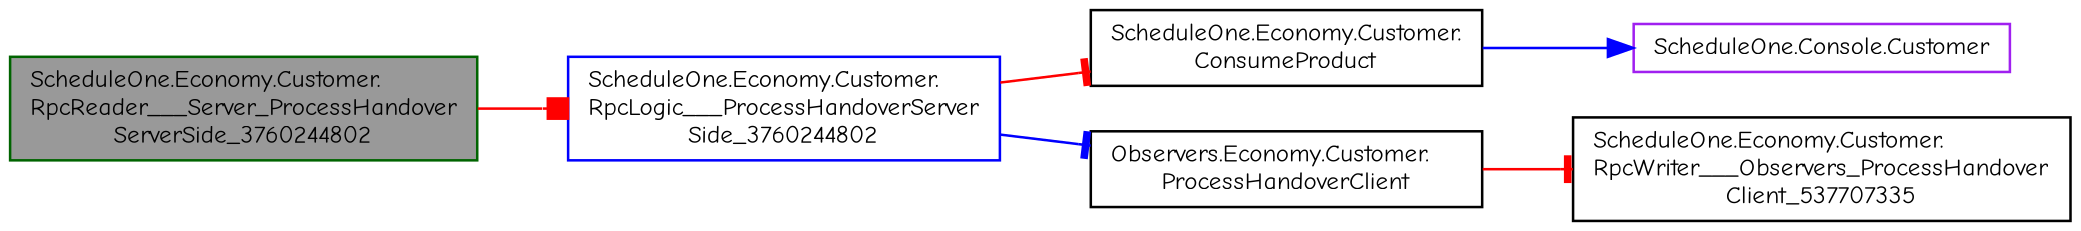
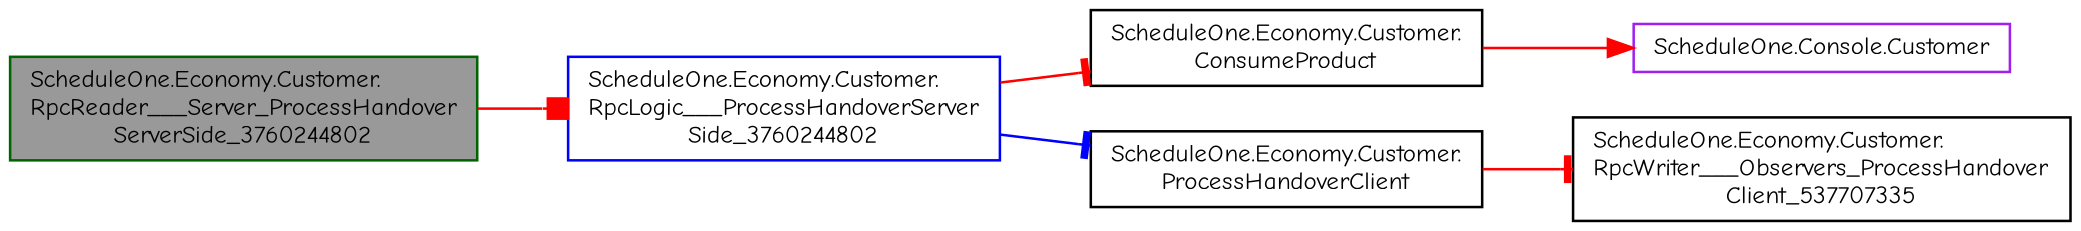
(1545, 48) -> (1545, 48)
(1286, 169) -> (1286, 169)
